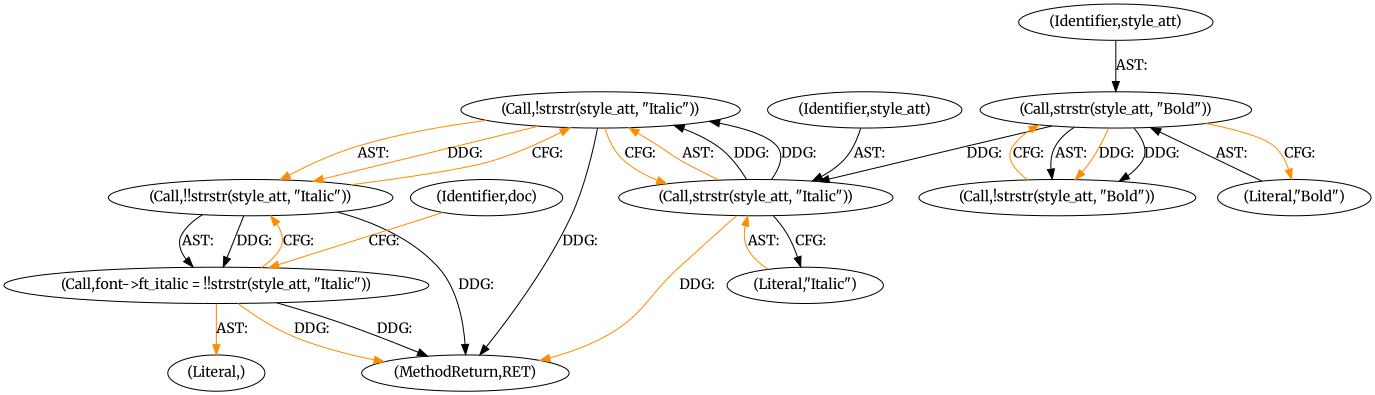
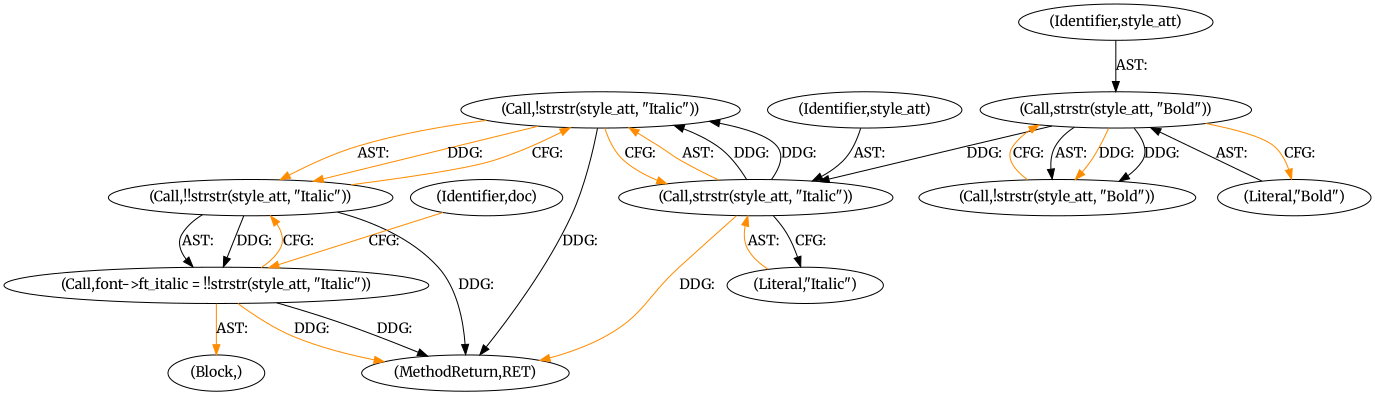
(216, 373) -> (216, 373)
